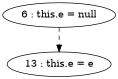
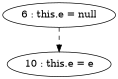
(59, 64) -> (59, 64)
